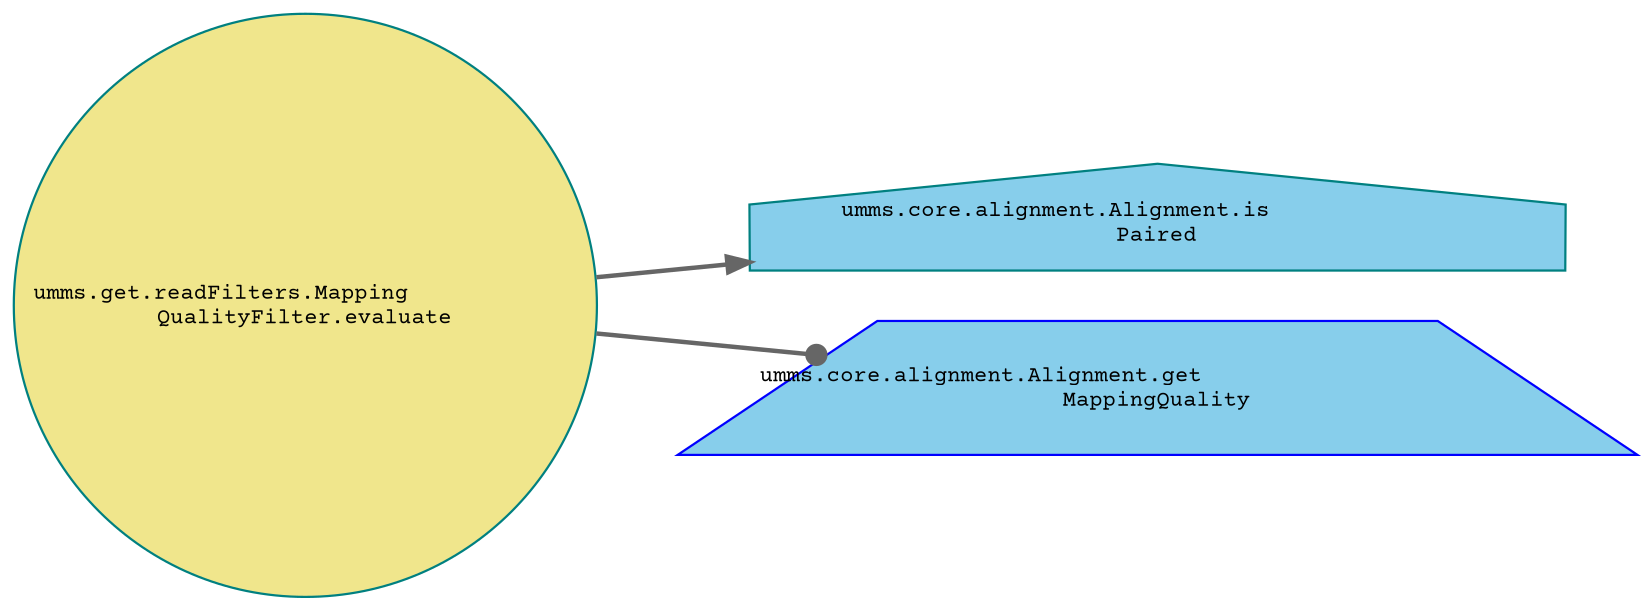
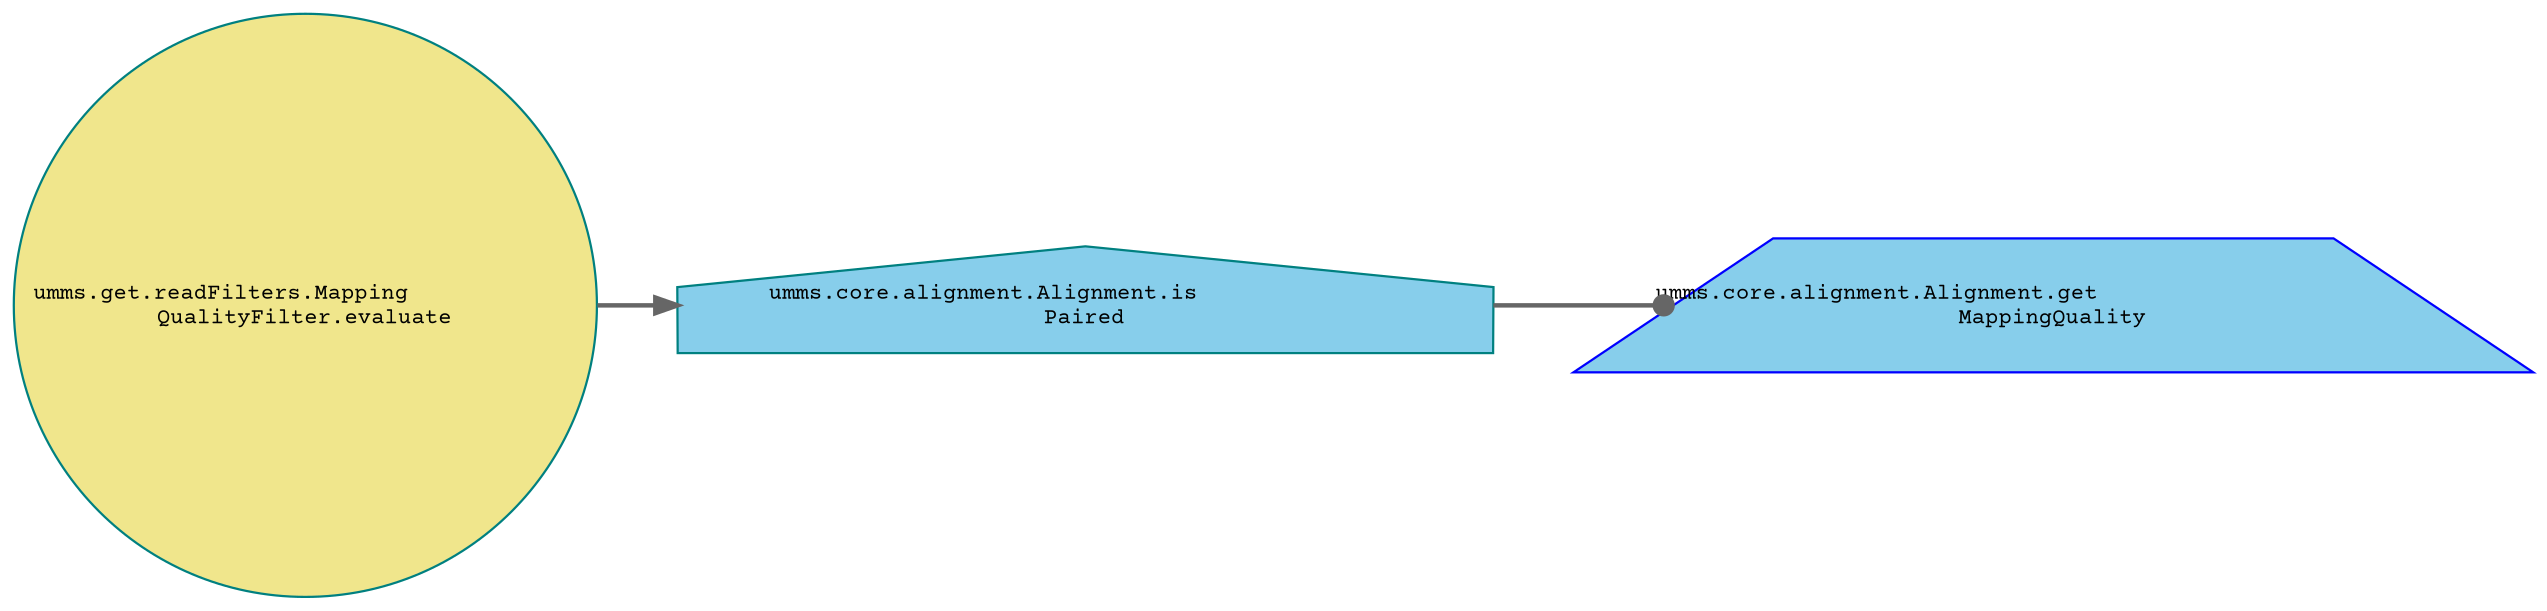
(702, 344) -> (1574, 305)
